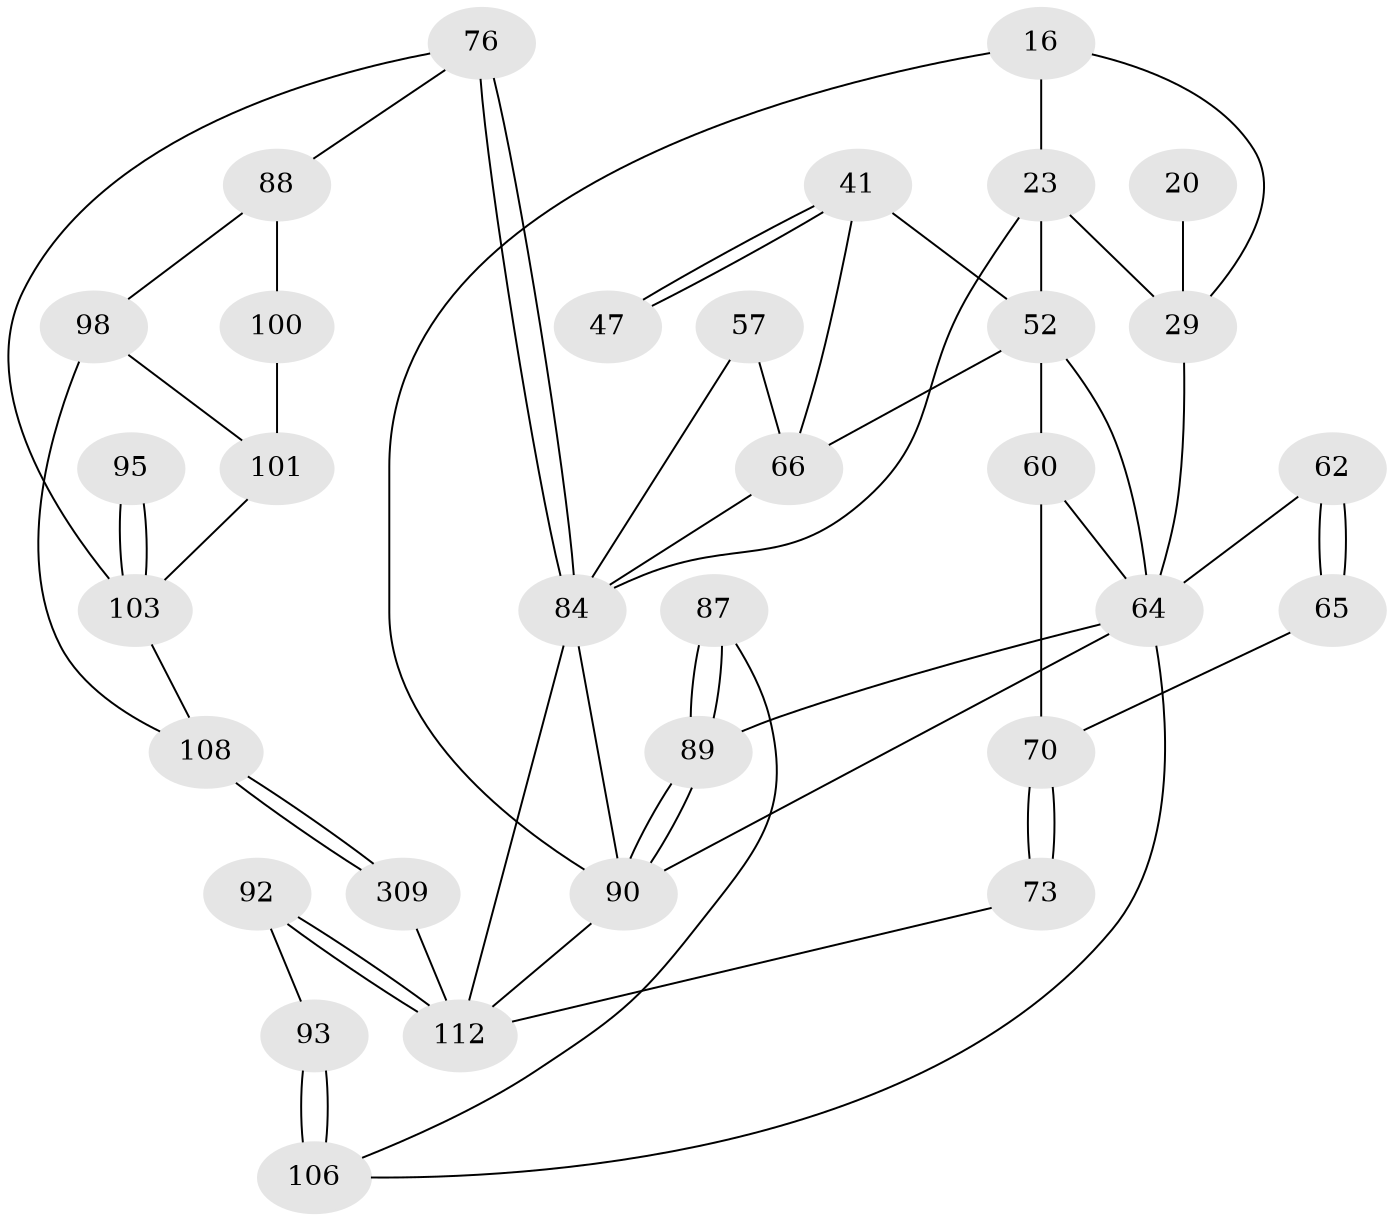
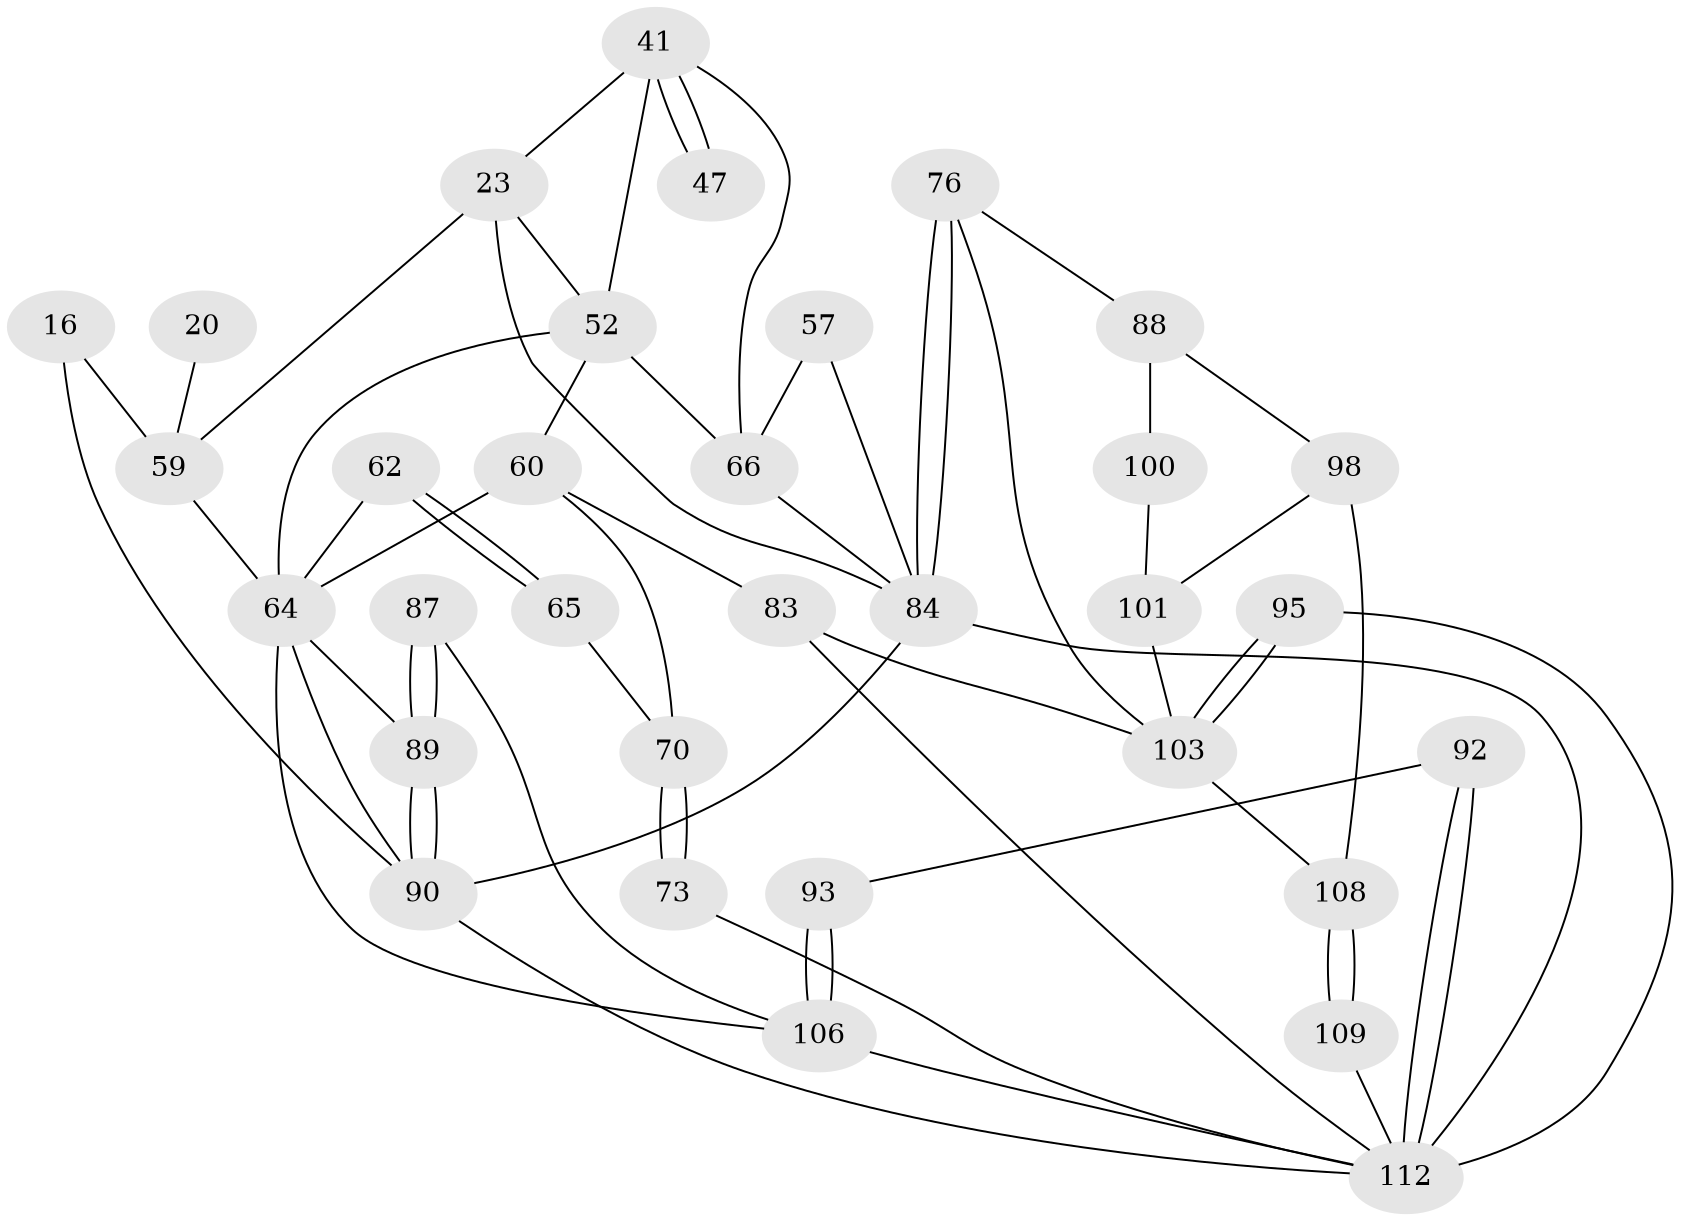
(1041, 114) -> (575, 114)
(1183, 327) -> (169, 469)
none -> (782, 611)
none -> (1666, 837)
(403, 894) -> (1341, 1036)
none -> (1075, 1103)
